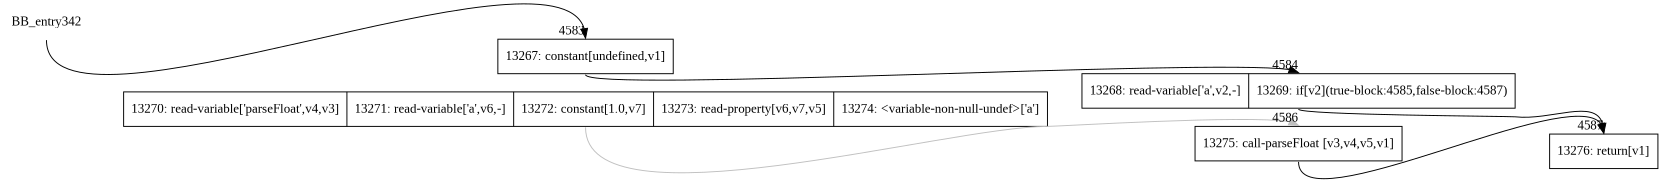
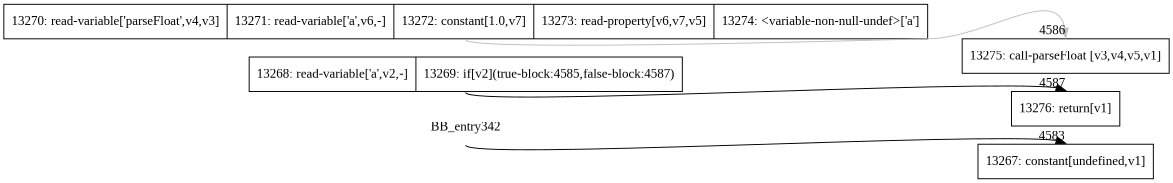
(937, 74) -> none
(1447, 149) -> none
